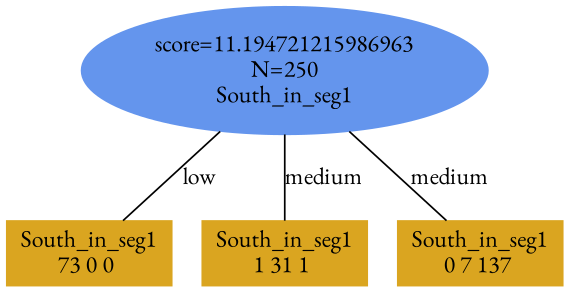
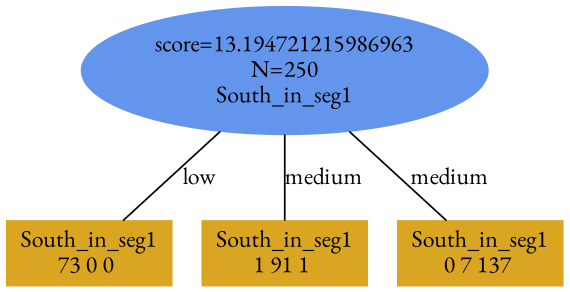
(285, 71) -> (285, 71)
(285, 253) -> (285, 253)
